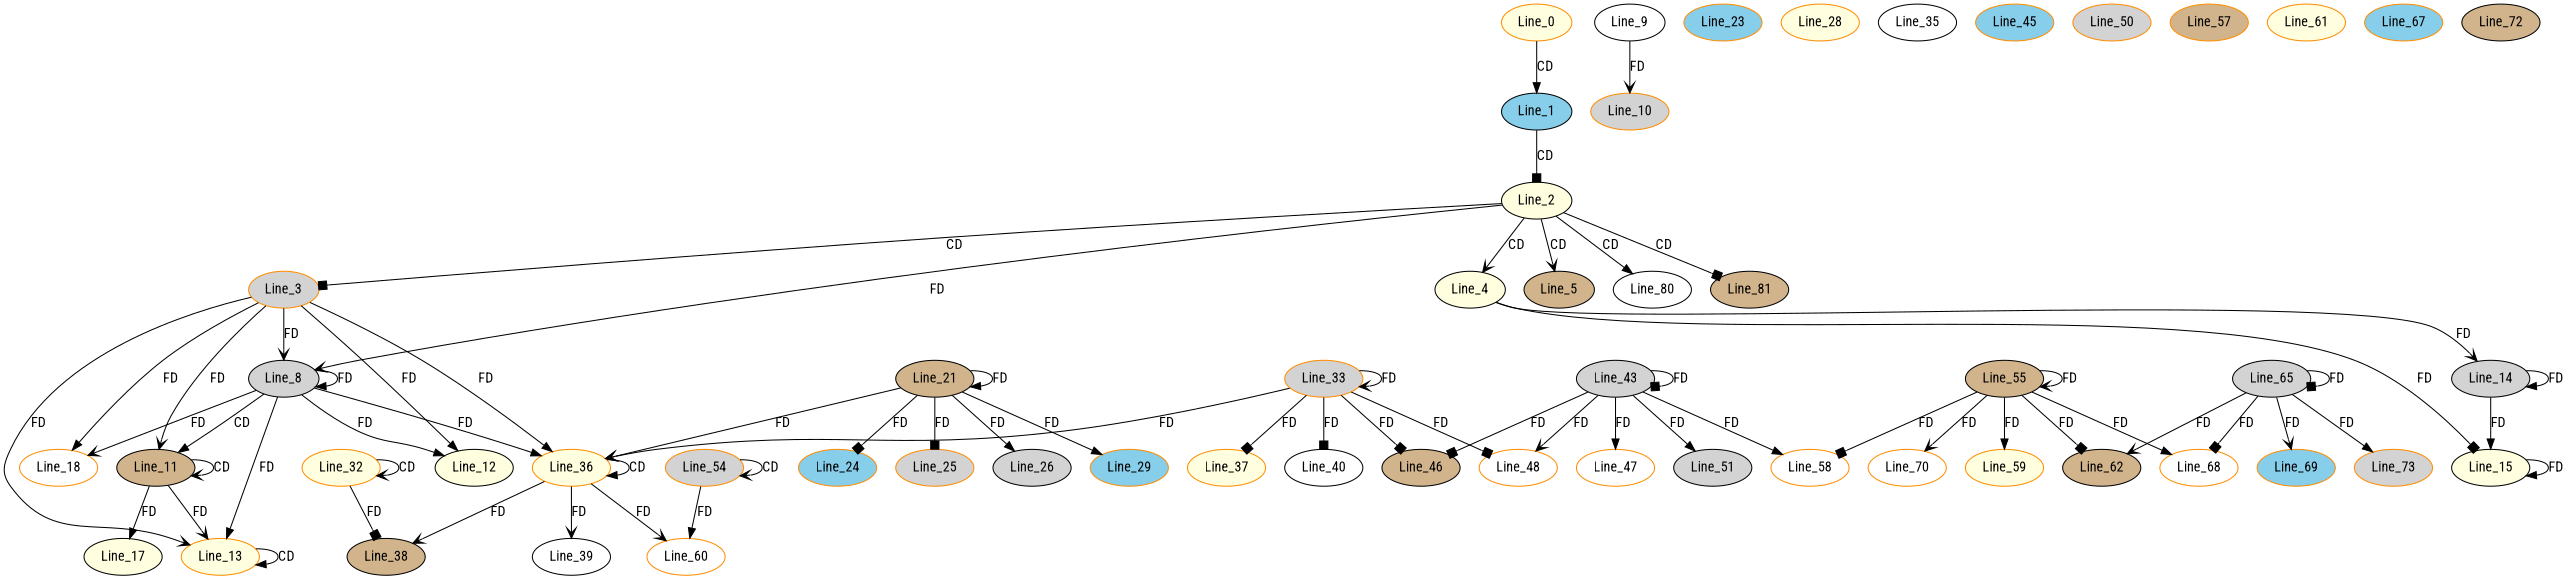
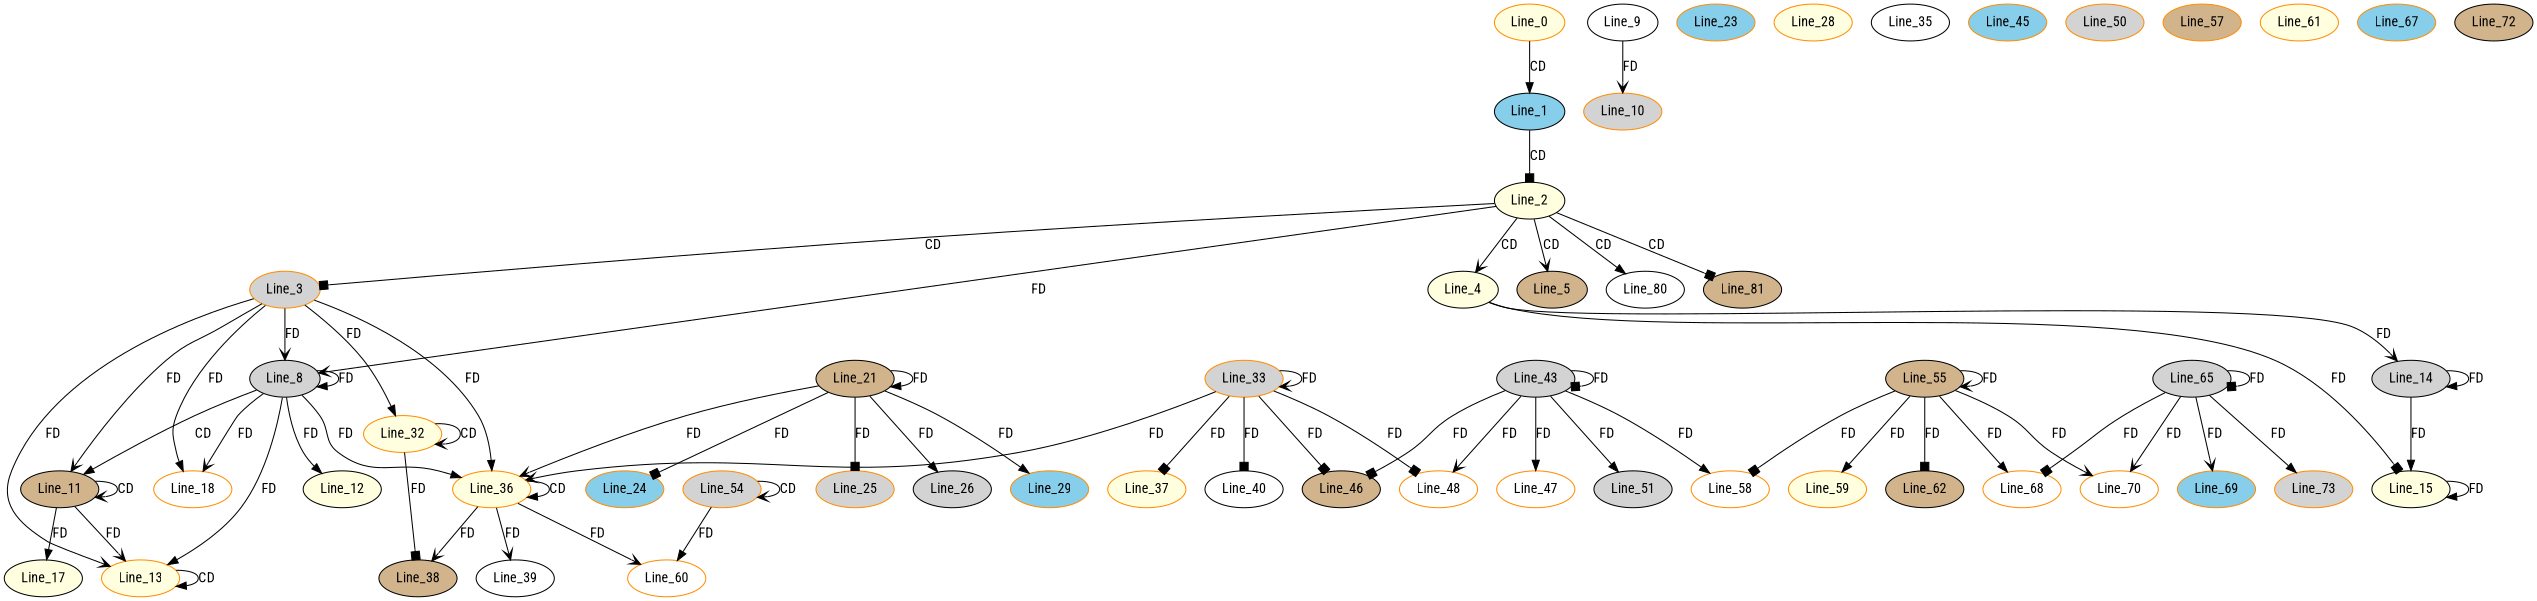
(377, 373) -> (355, 350)
(2191, 421) -> (2158, 430)
